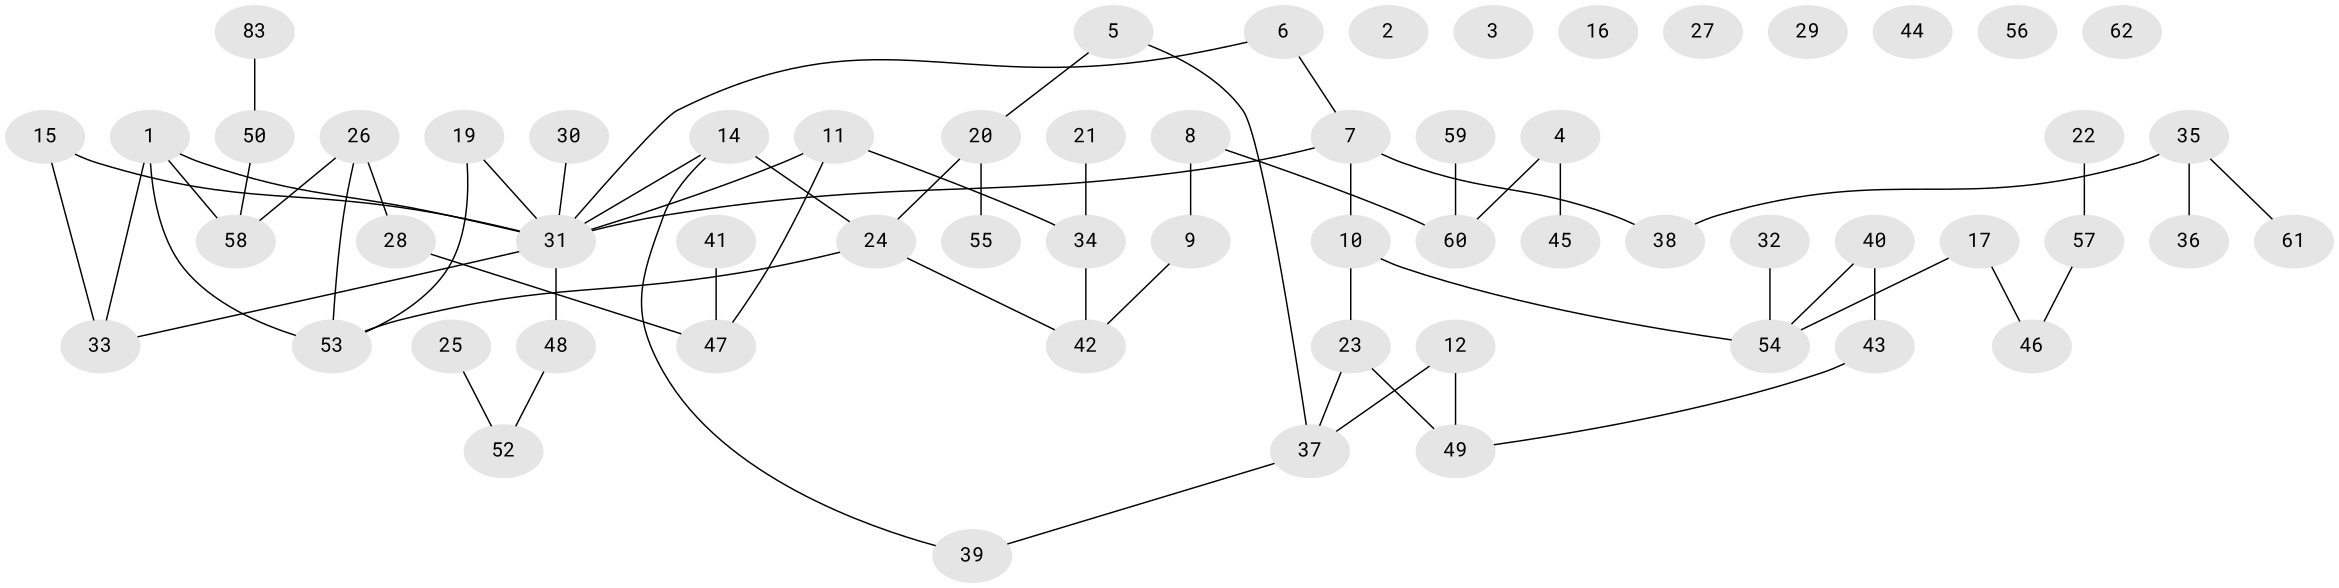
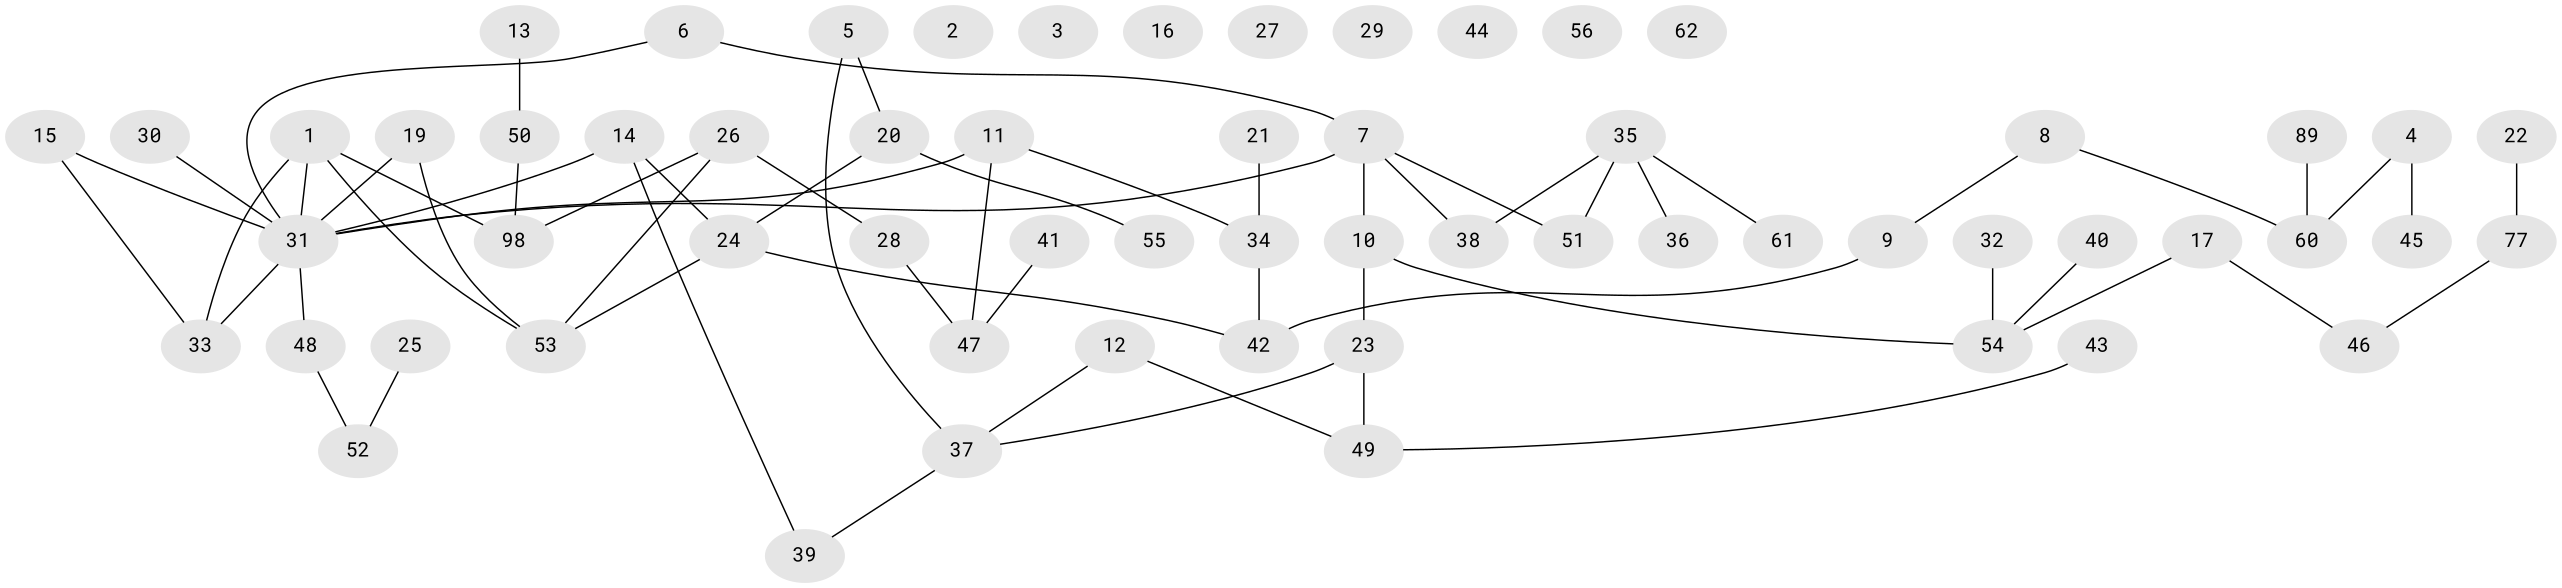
(255, 32) -> (520, 32)
(1456, 137) -> (2307, 137)
(236, 242) -> (514, 242)
none -> (1573, 242)
(2084, 242) -> (2517, 242)
(1875, 284) -> none
